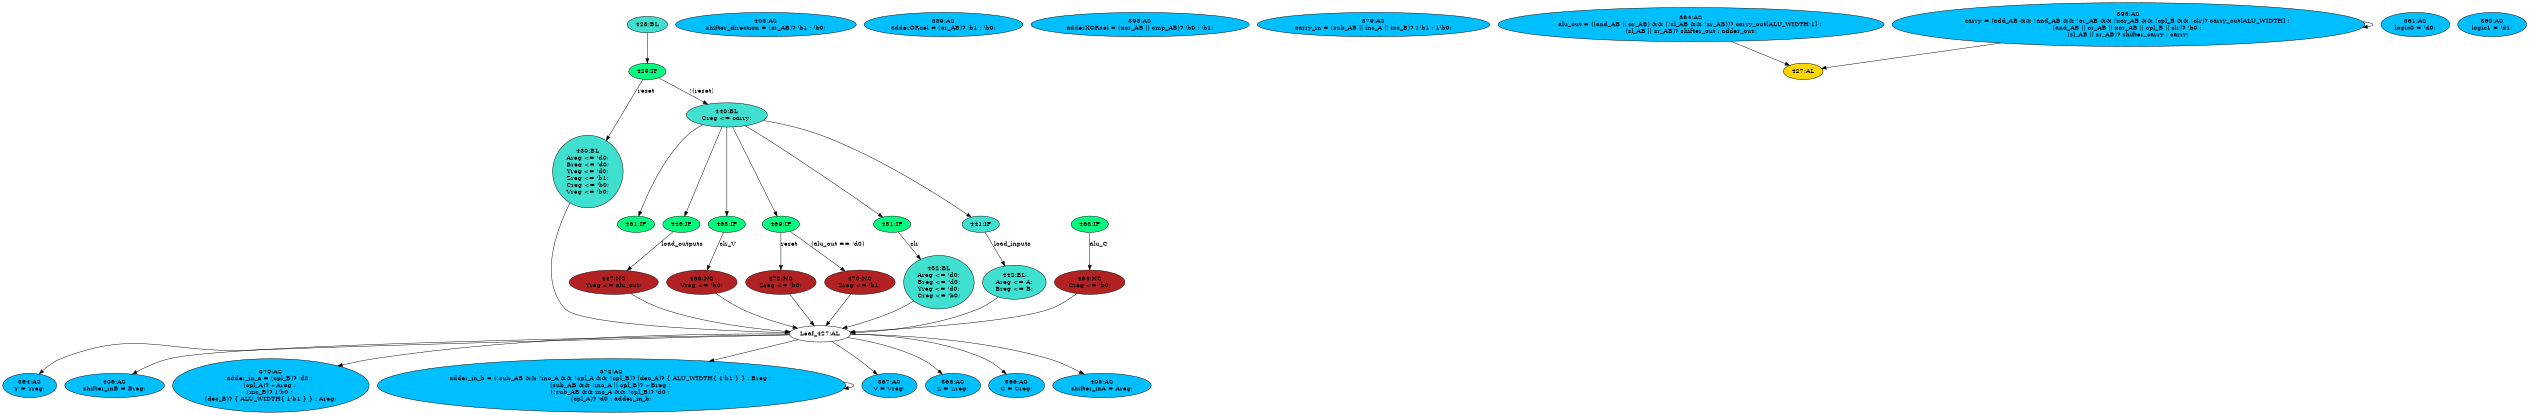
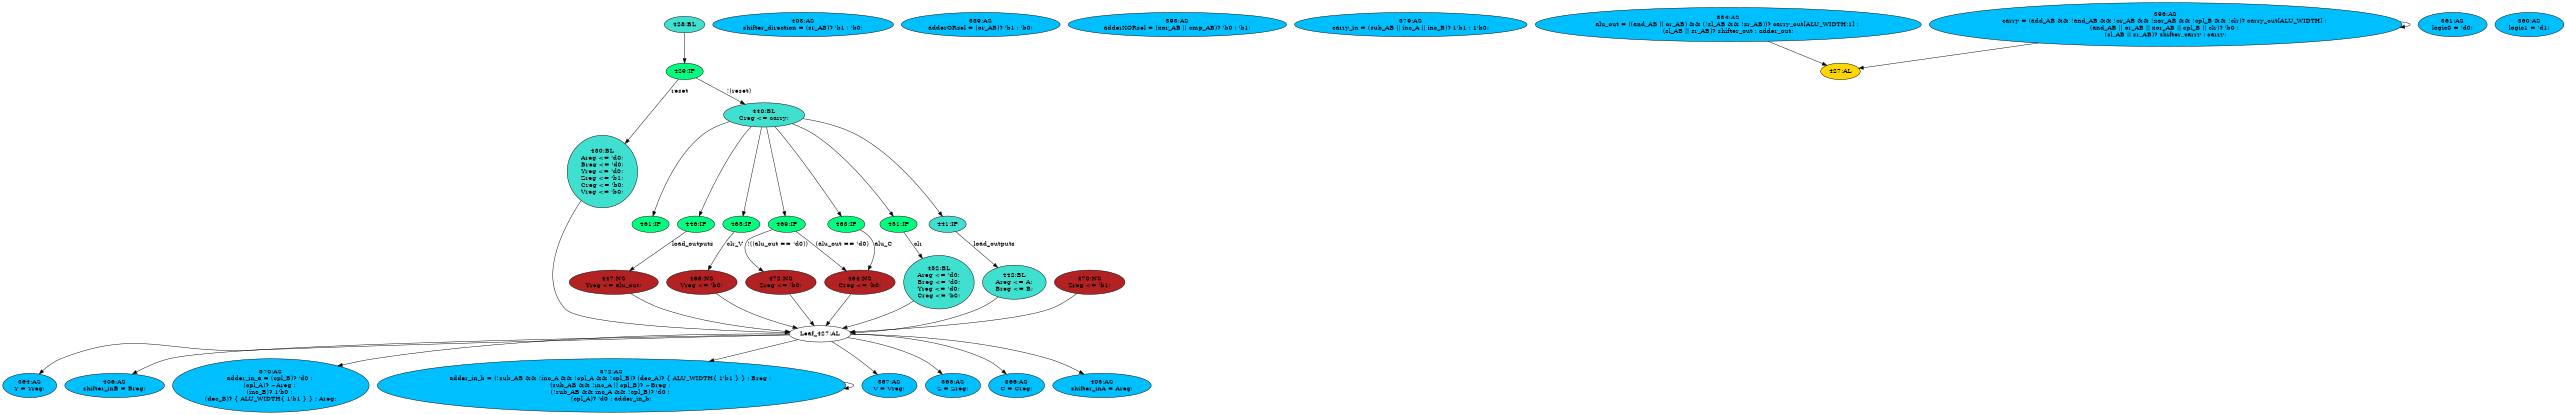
none -> (808, 169)
(789, 244) -> (778, 244)
(1013, 244) -> (994, 244)
(816, 250) -> (820, 250)
